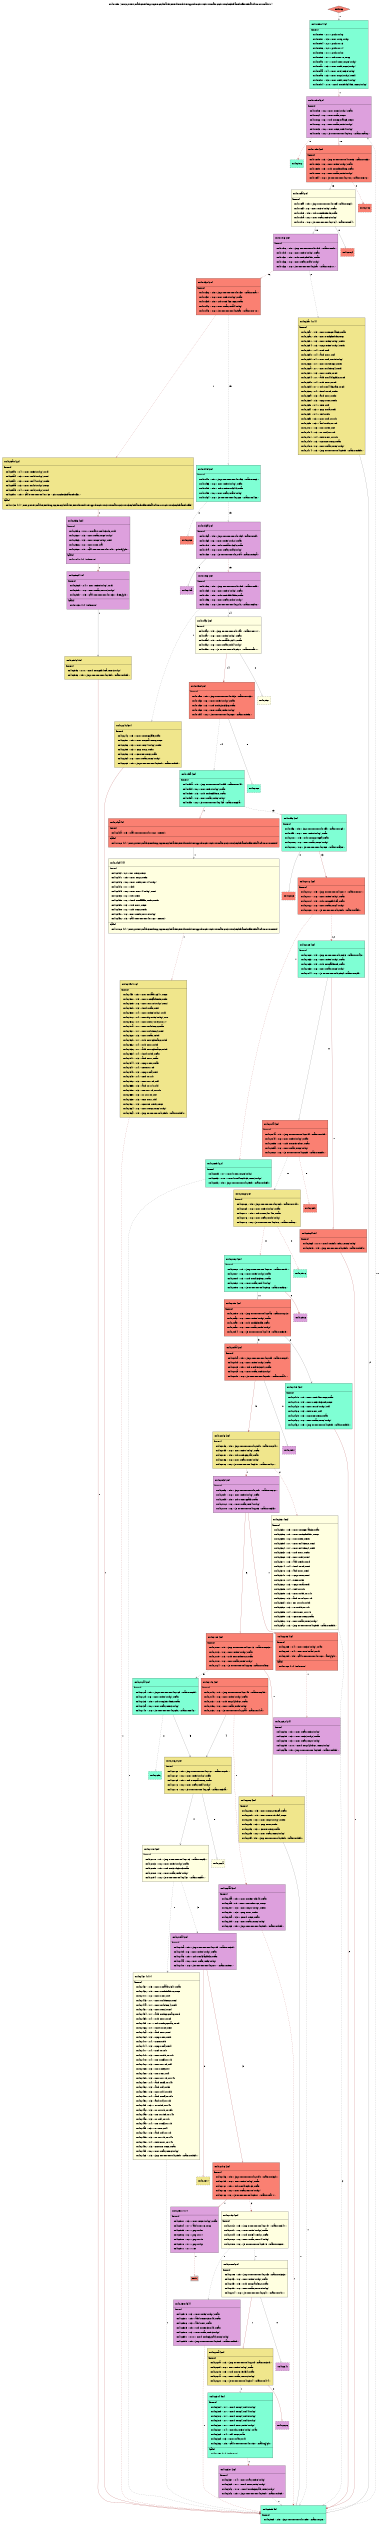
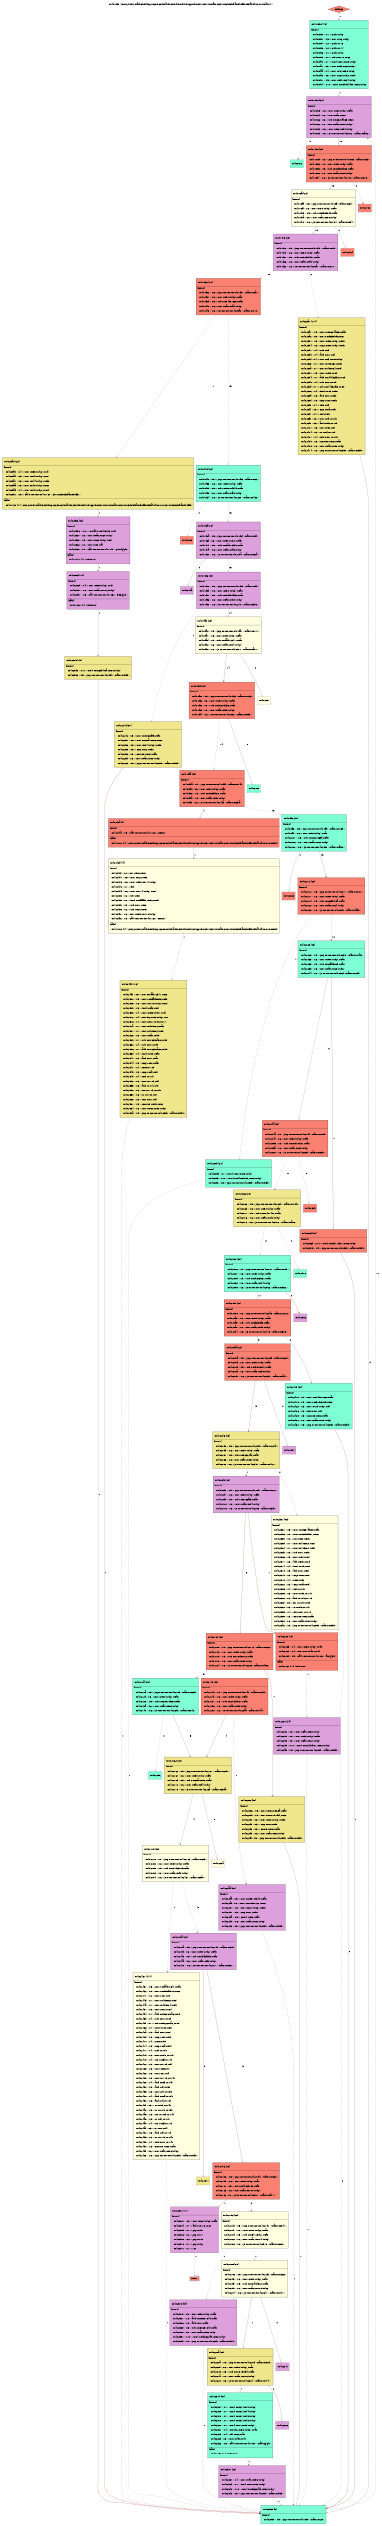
(212, 789) -> (212, 789)
(194, 2279) -> (194, 2279)
